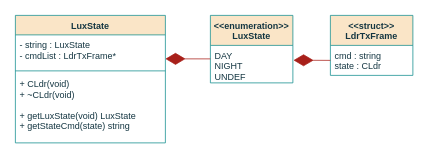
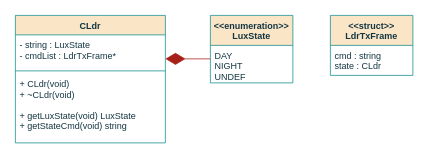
(90, 26) -> (90, 26)
(321, 60) -> none
(47, 84) -> (47, 84)
